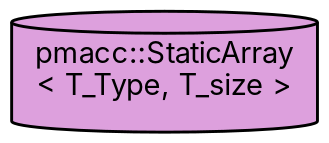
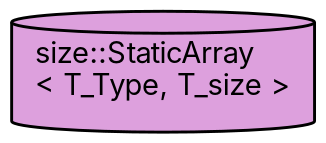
(165, 72) -> (163, 72)
